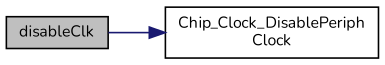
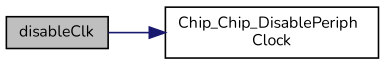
(272, 33) -> (272, 33)
